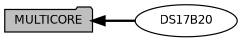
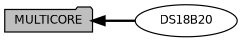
(186, 21) -> (186, 21)
